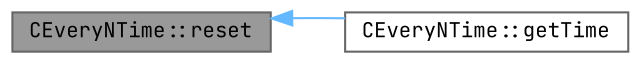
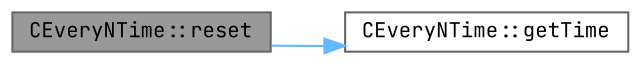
(319, 18) -> (298, 46)
